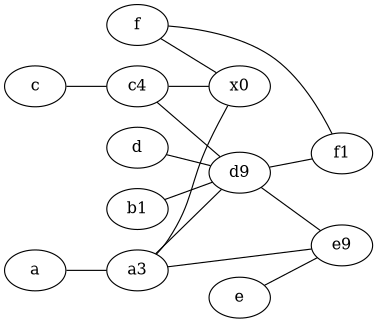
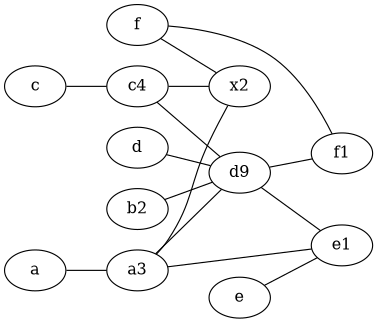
(240, 86) -> (240, 86)
(137, 209) -> (137, 209)
(342, 245) -> (342, 245)
